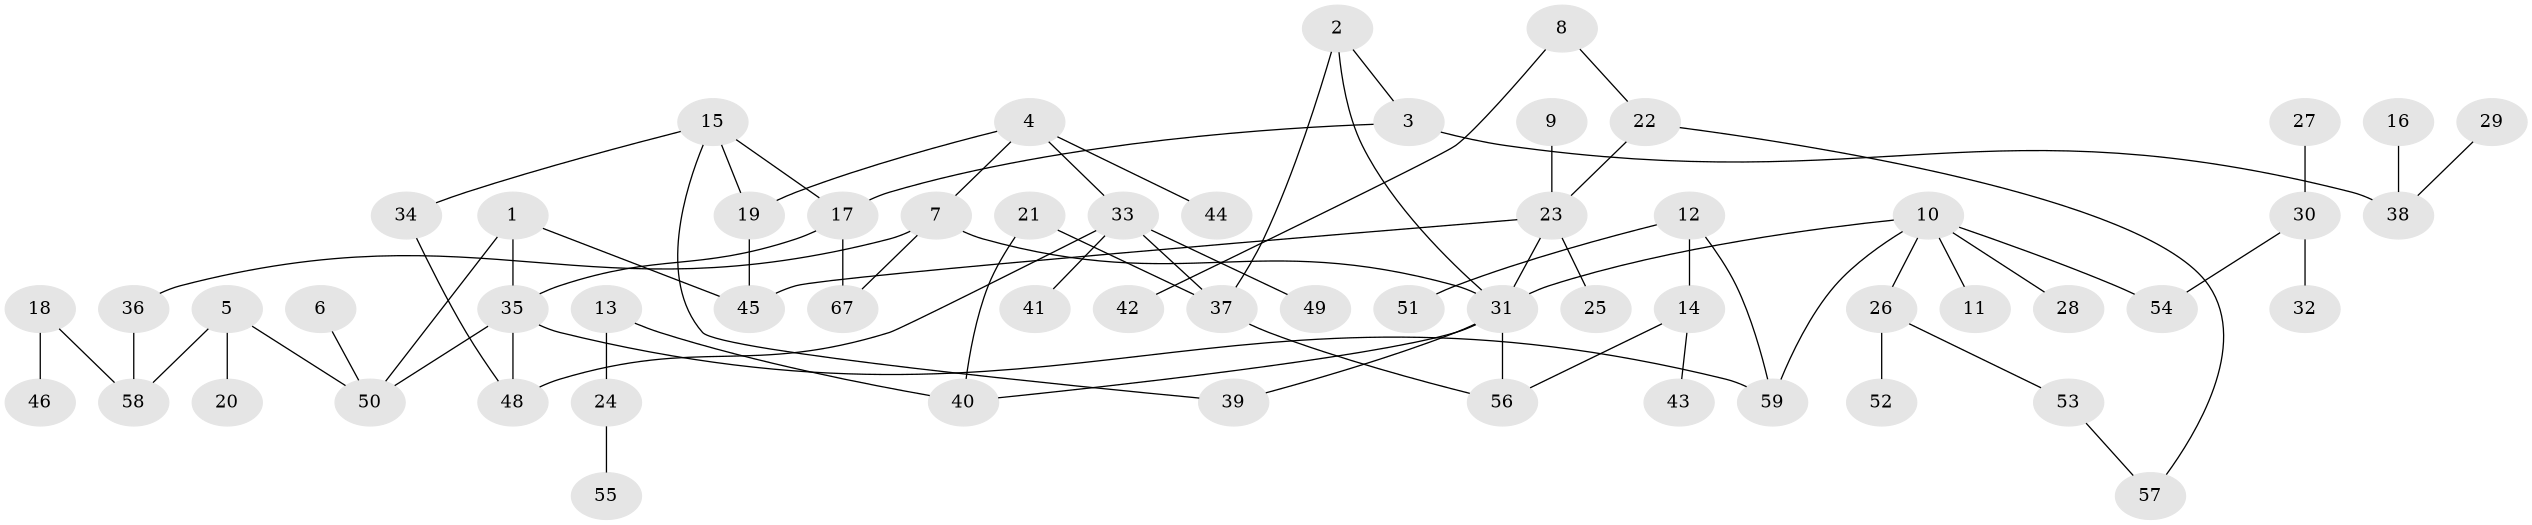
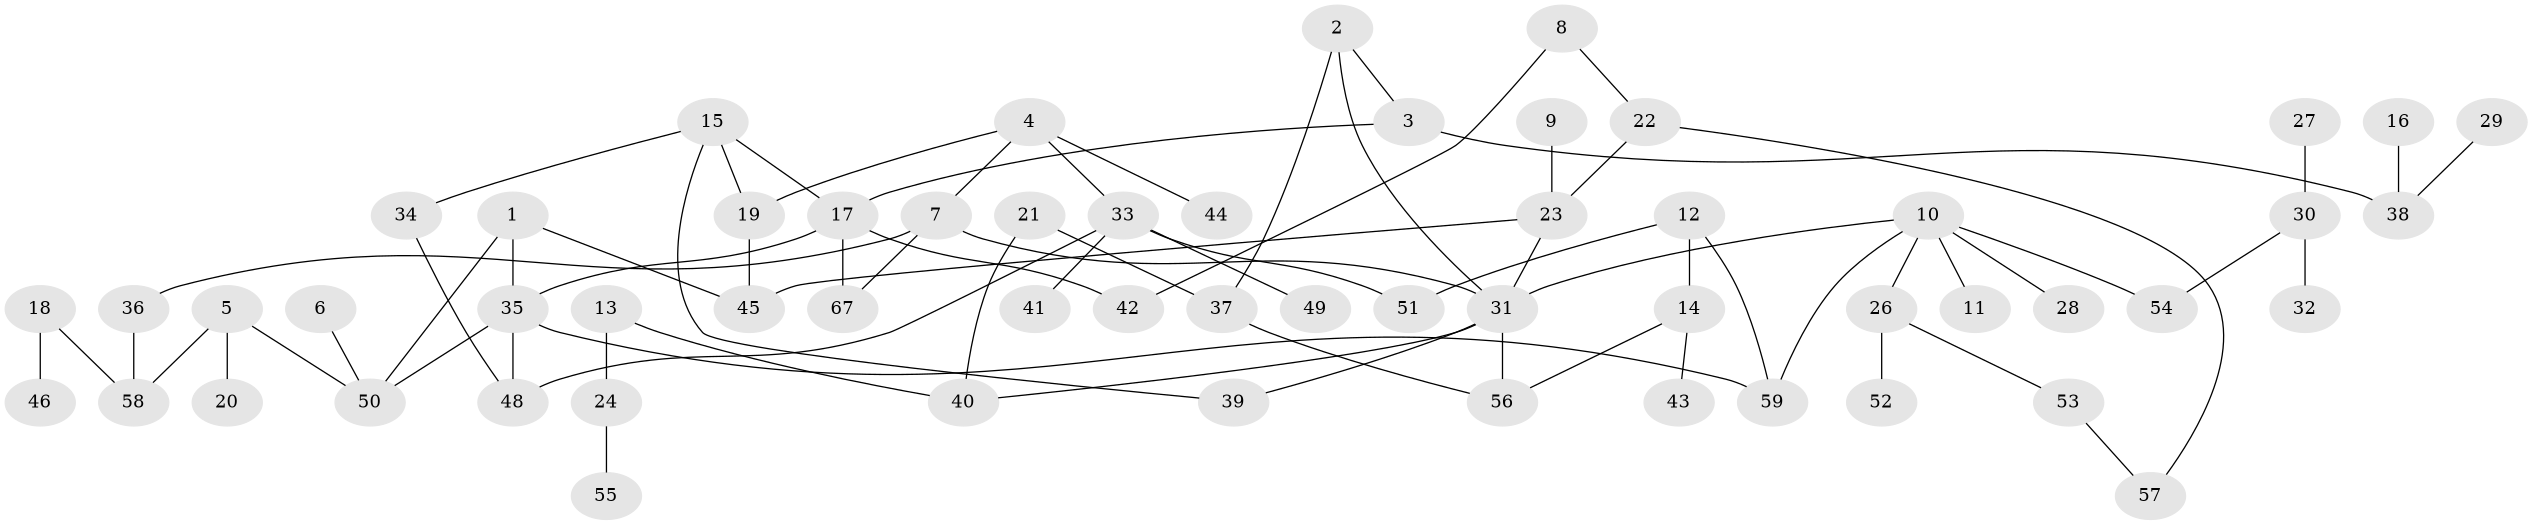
none -> (962, 258)
(1183, 272) -> (1308, 270)
(1596, 309) -> none
